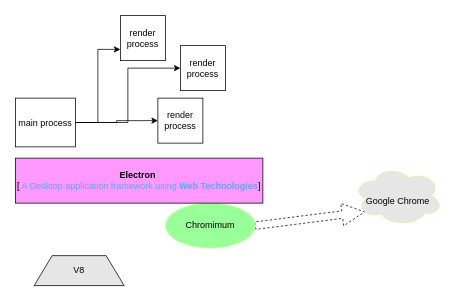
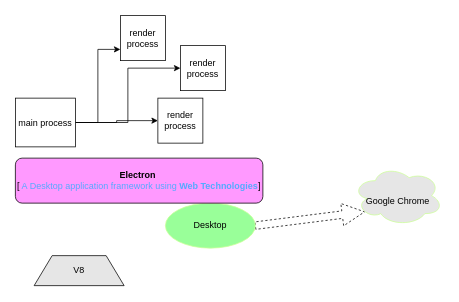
(139, 180) -> (139, 180)
(210, 225) -> (210, 225)
